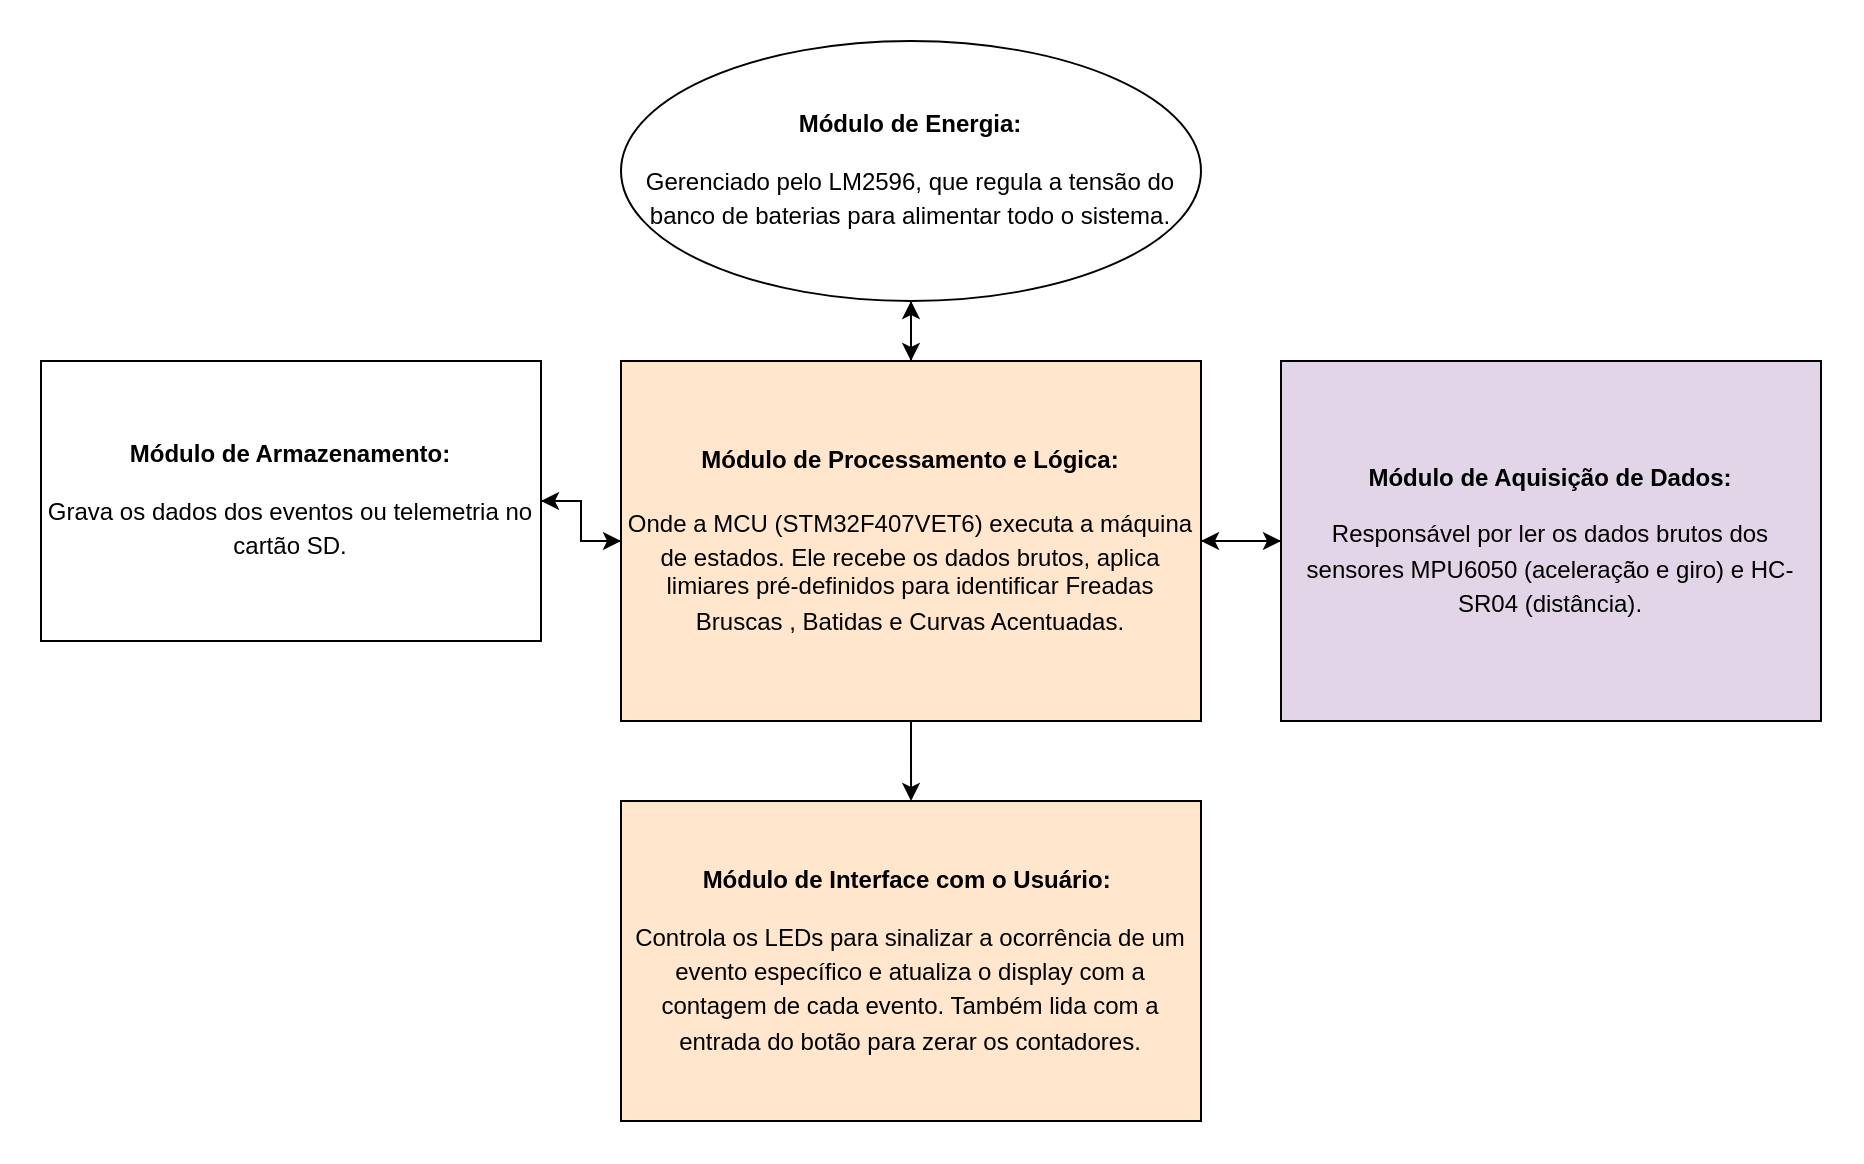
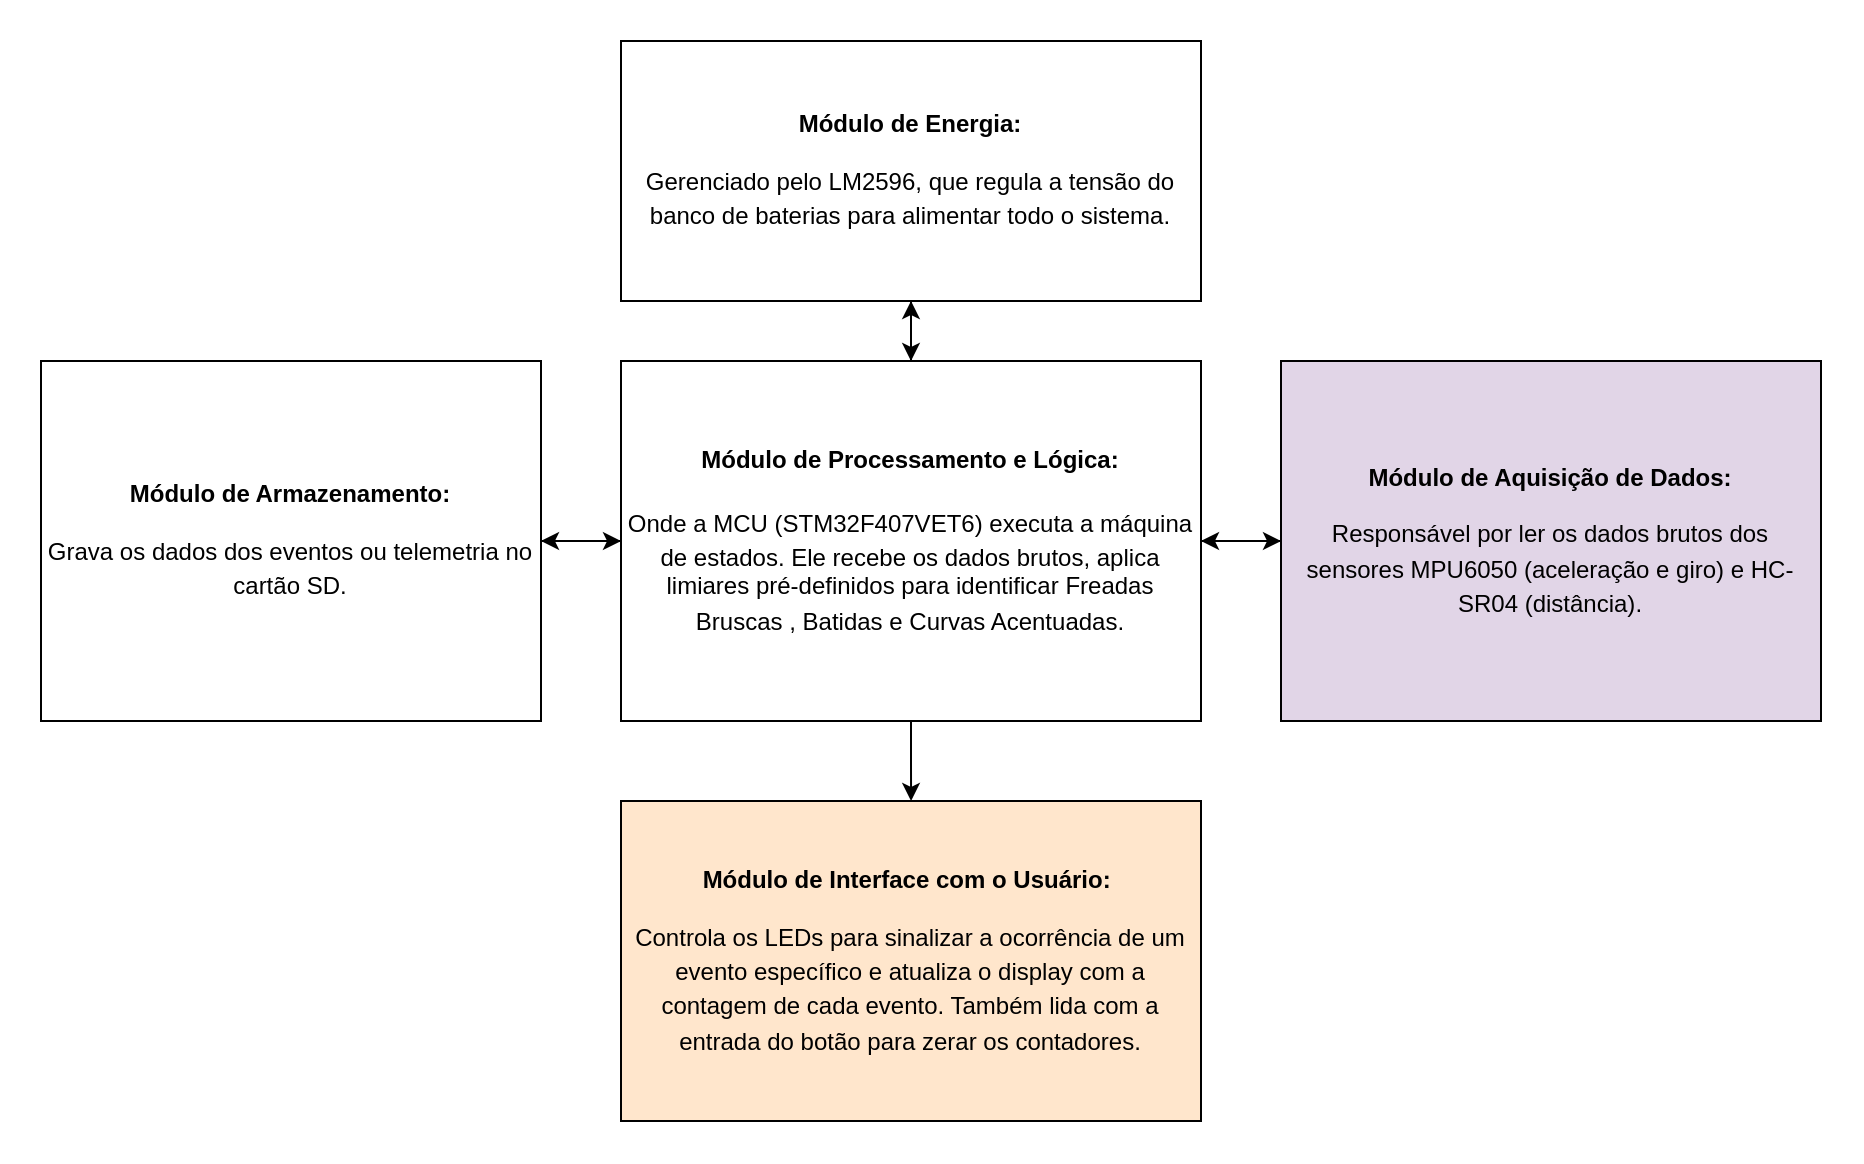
(911, 171) -> (911, 171)
(291, 501) -> (291, 541)
(911, 541) -> (911, 541)
